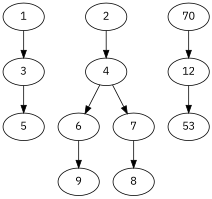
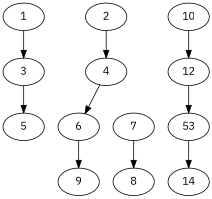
(189, 17) -> (189, 17)
(118, 96) -> none
none -> (189, 182)
